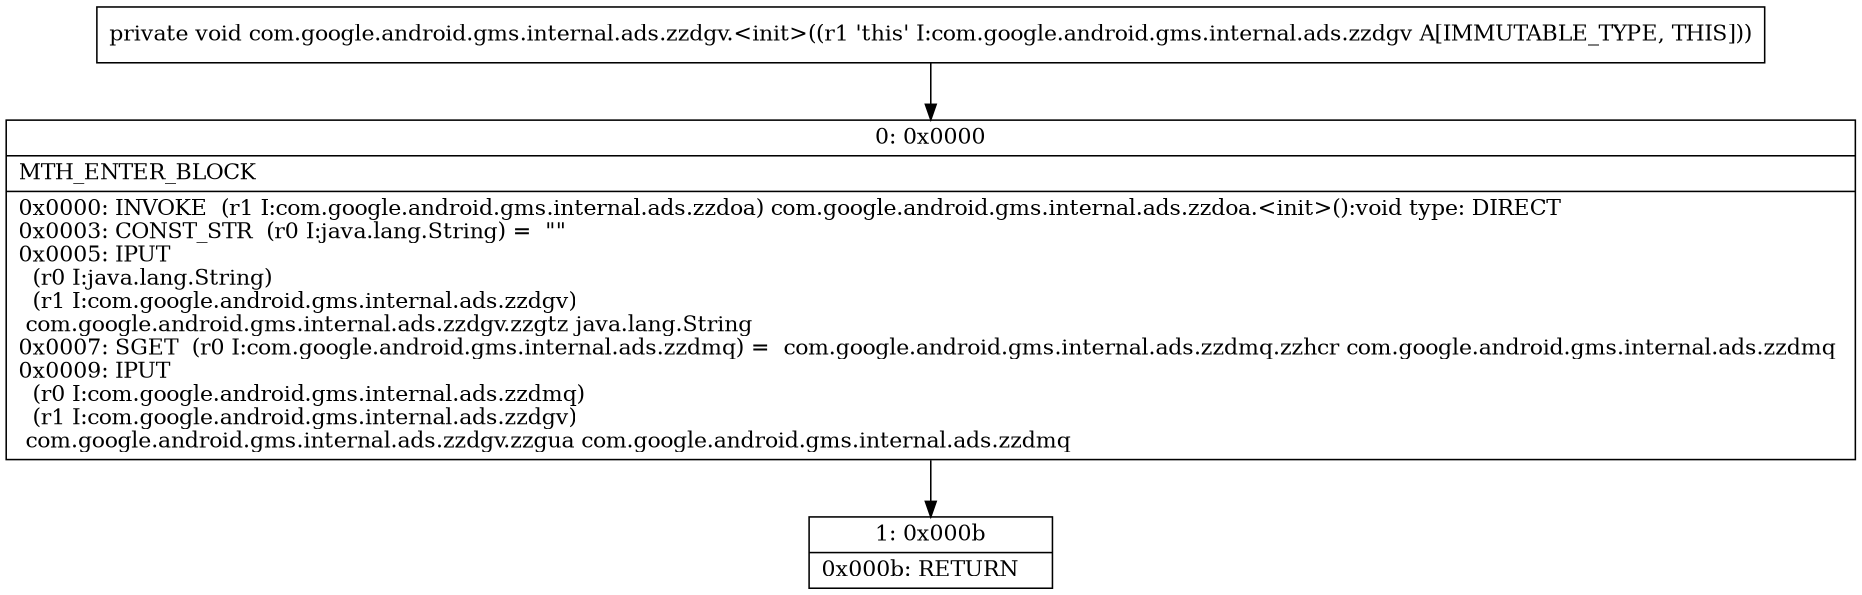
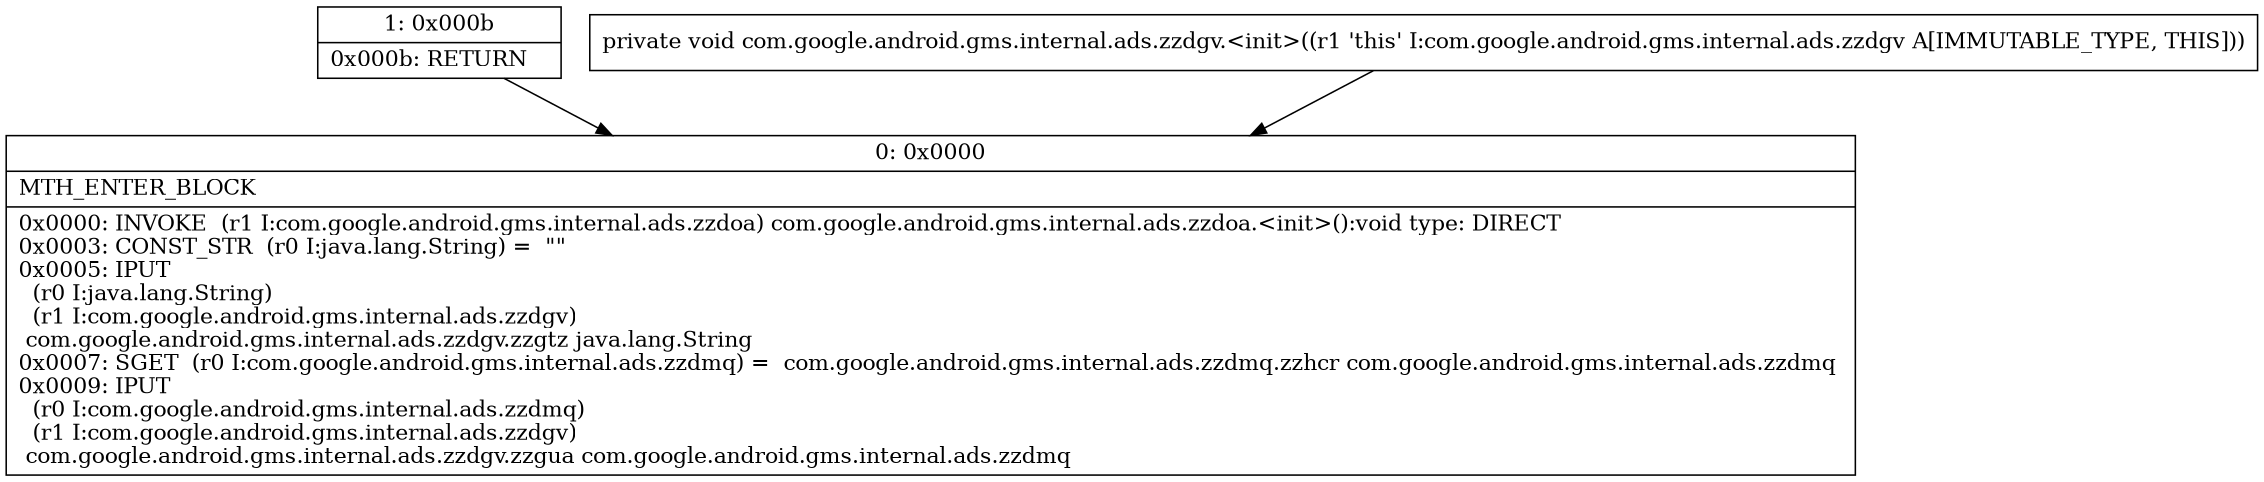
(931, 481) -> (551, 103)
